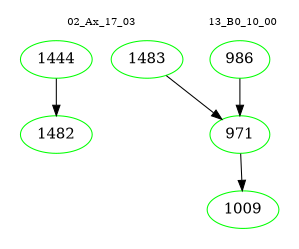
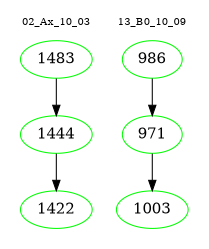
(102, 22) -> (56, 22)
(243, 22) -> (152, 22)
(184, 90) -> (56, 92)
(56, 135) -> (56, 210)
(243, 210) -> (152, 210)
